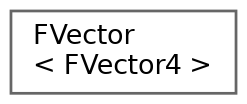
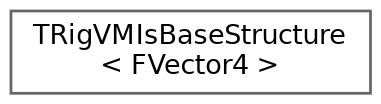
(124, 52) -> (191, 52)
